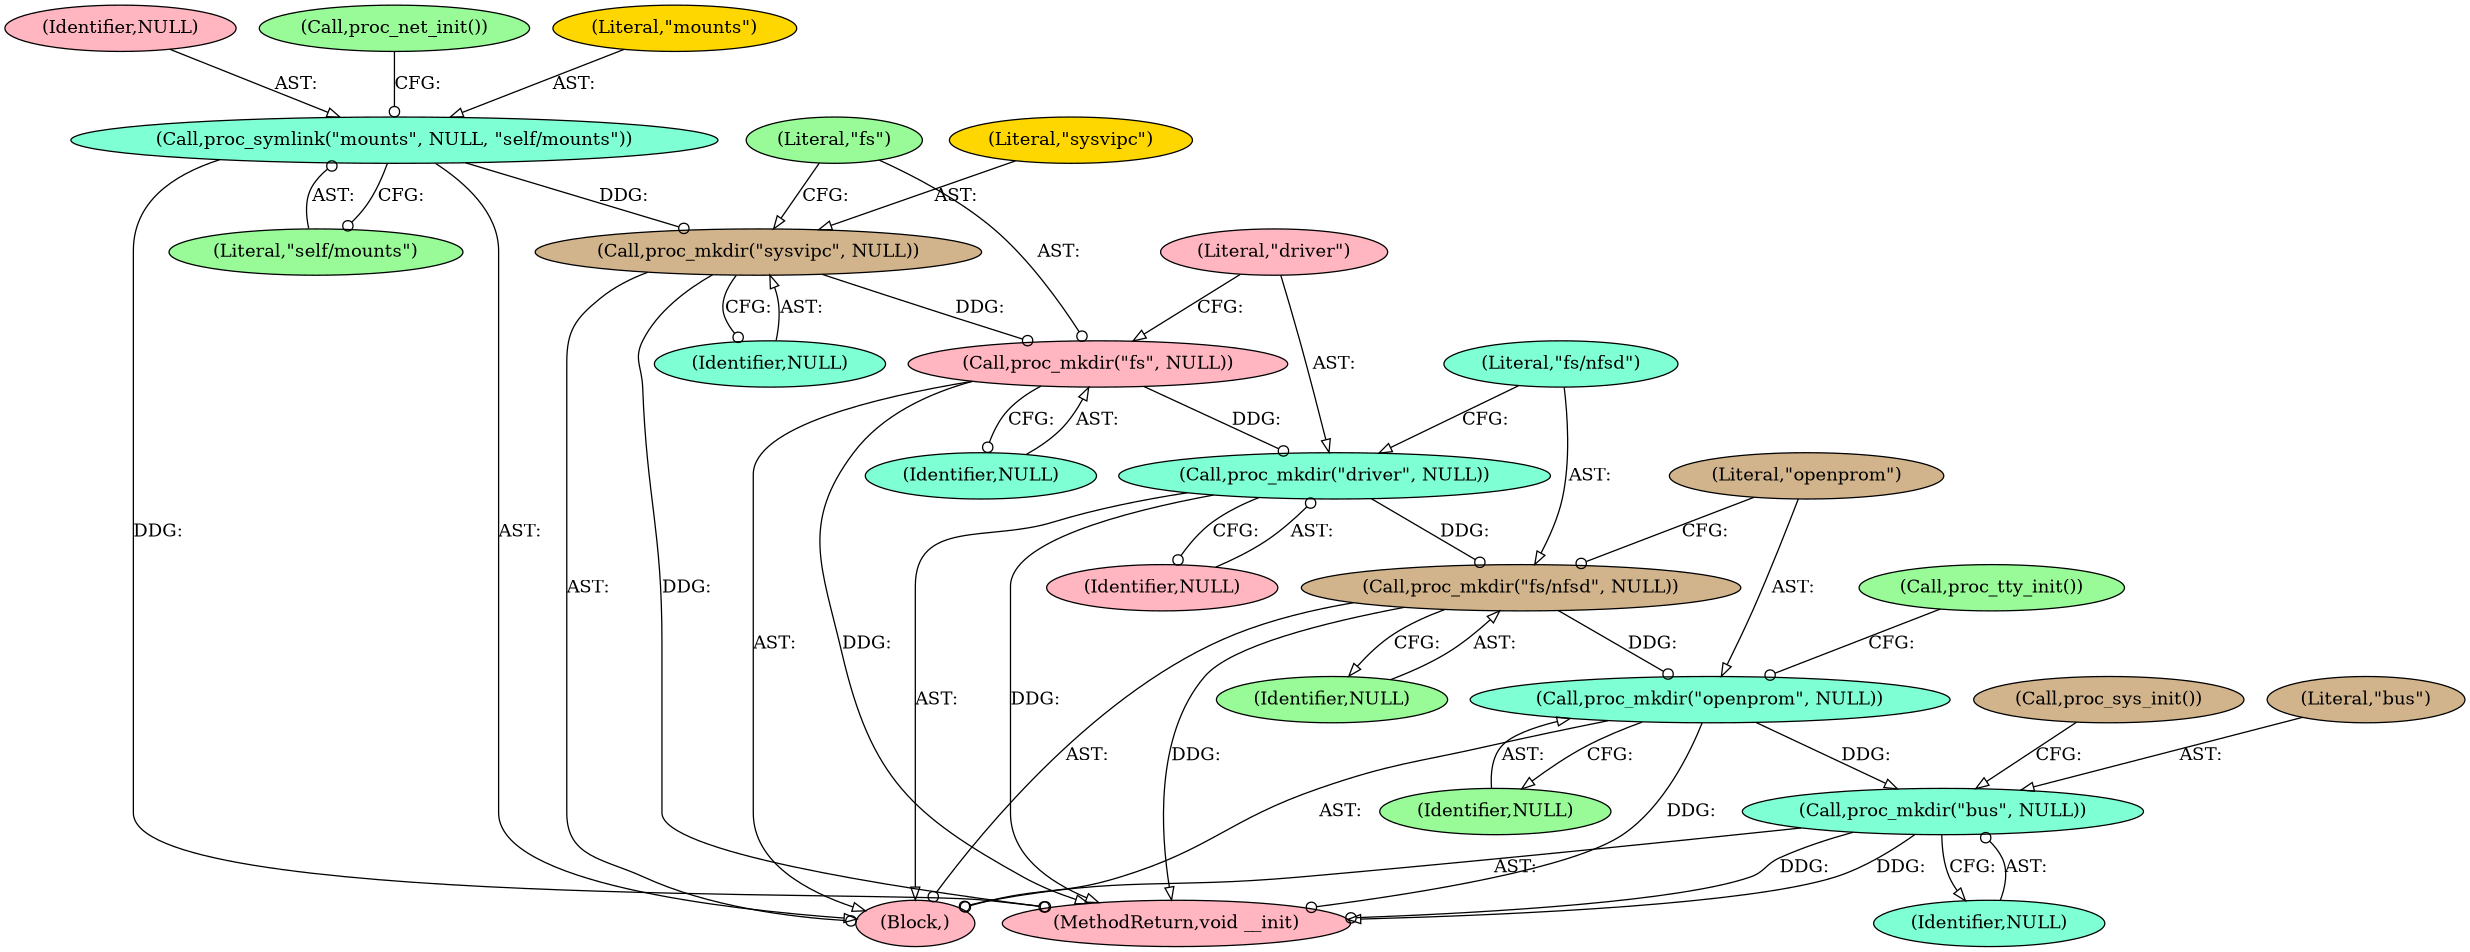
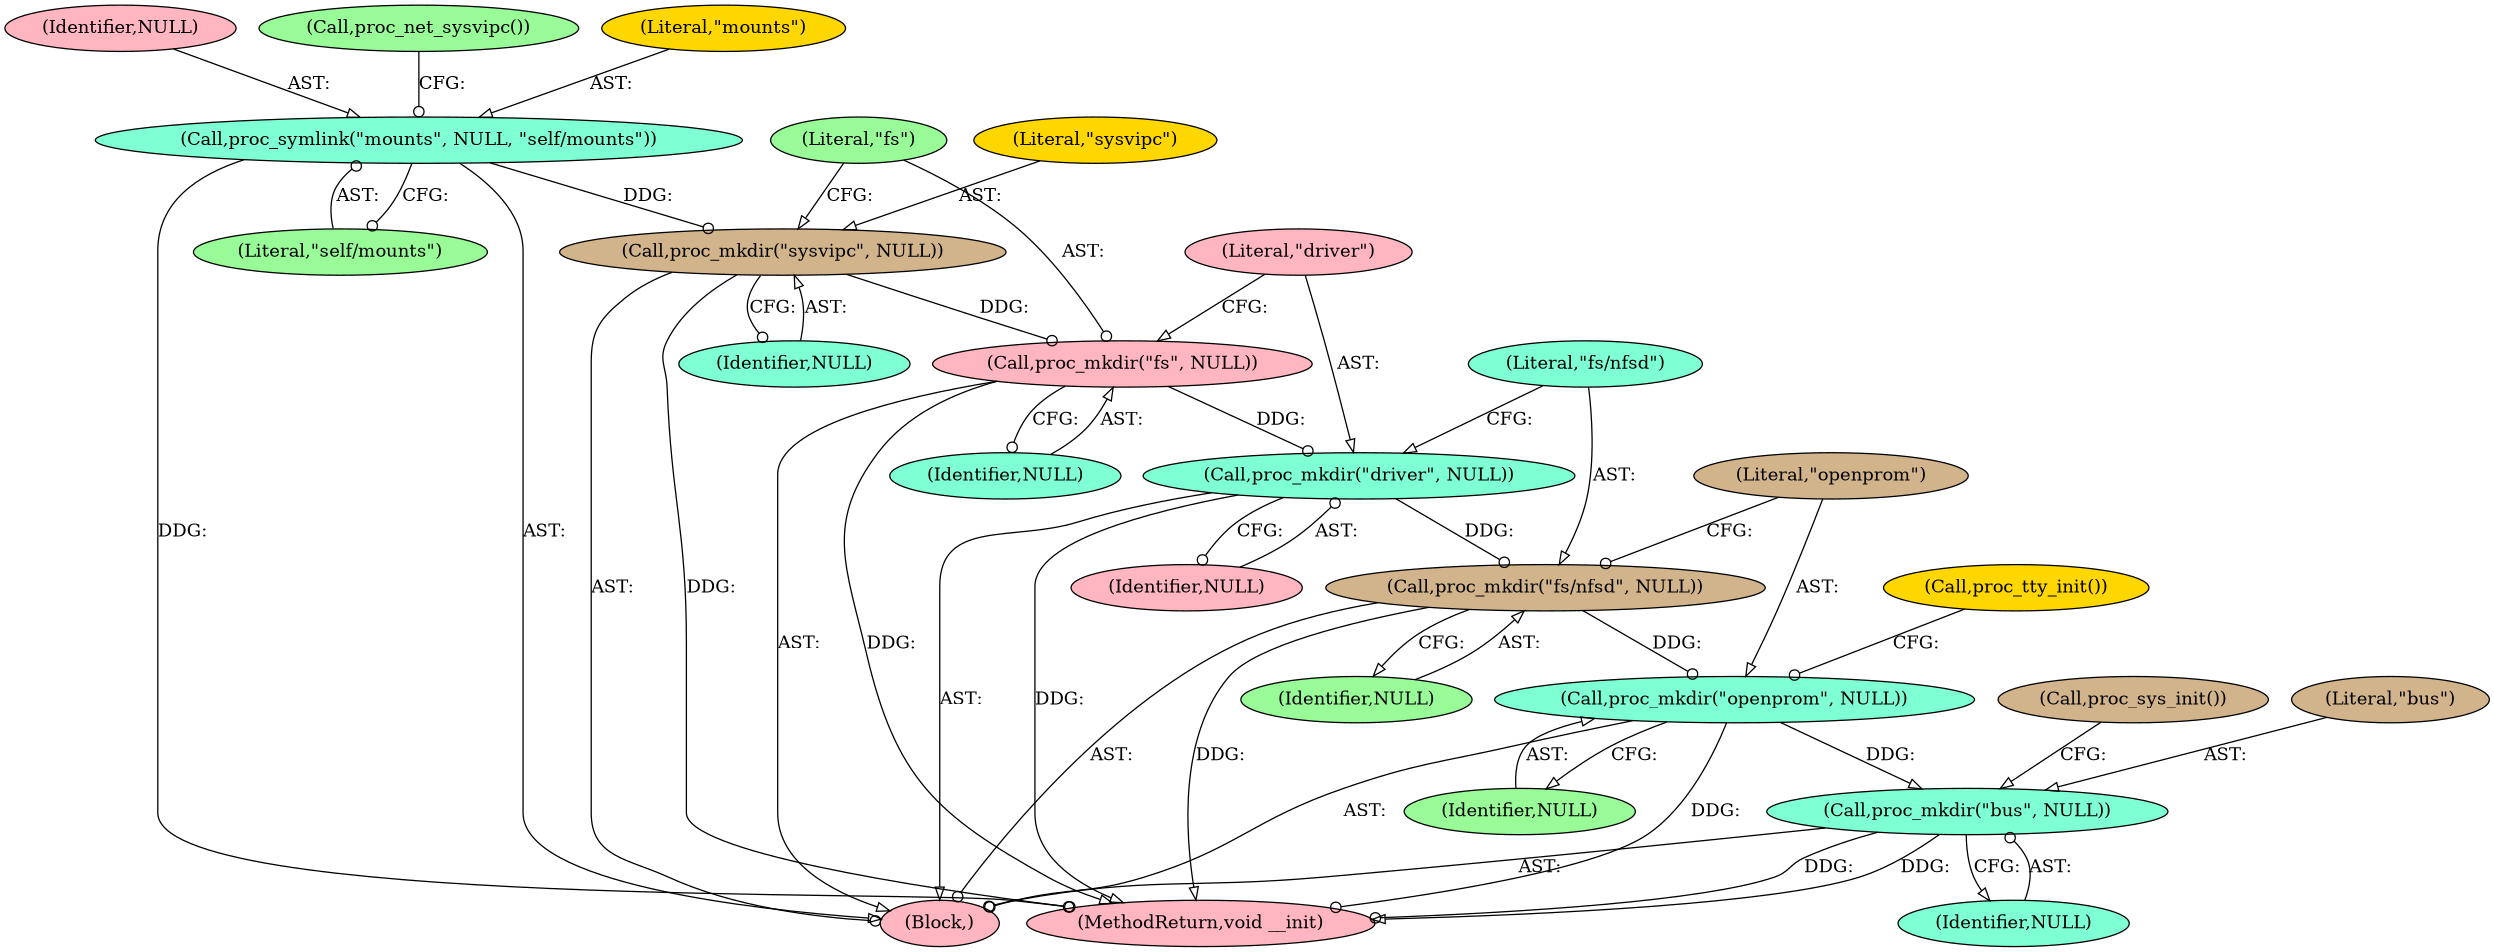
(394, 28) -> (419, 28)
(1992, 588) -> (2016, 588)
